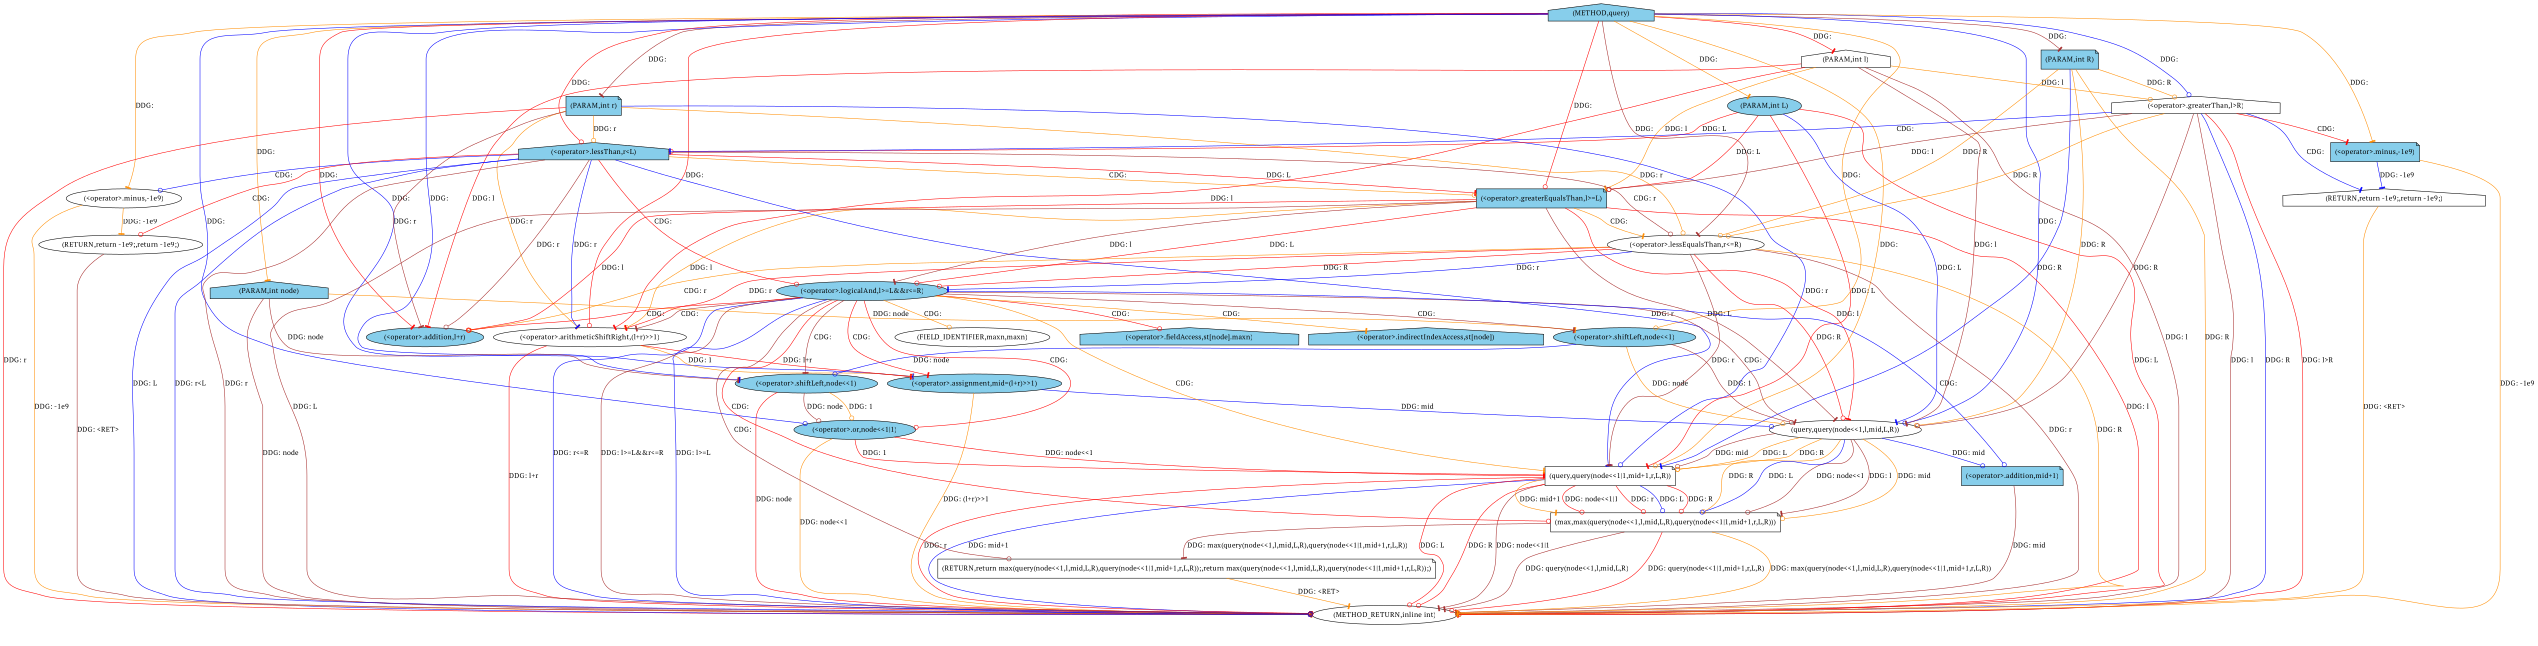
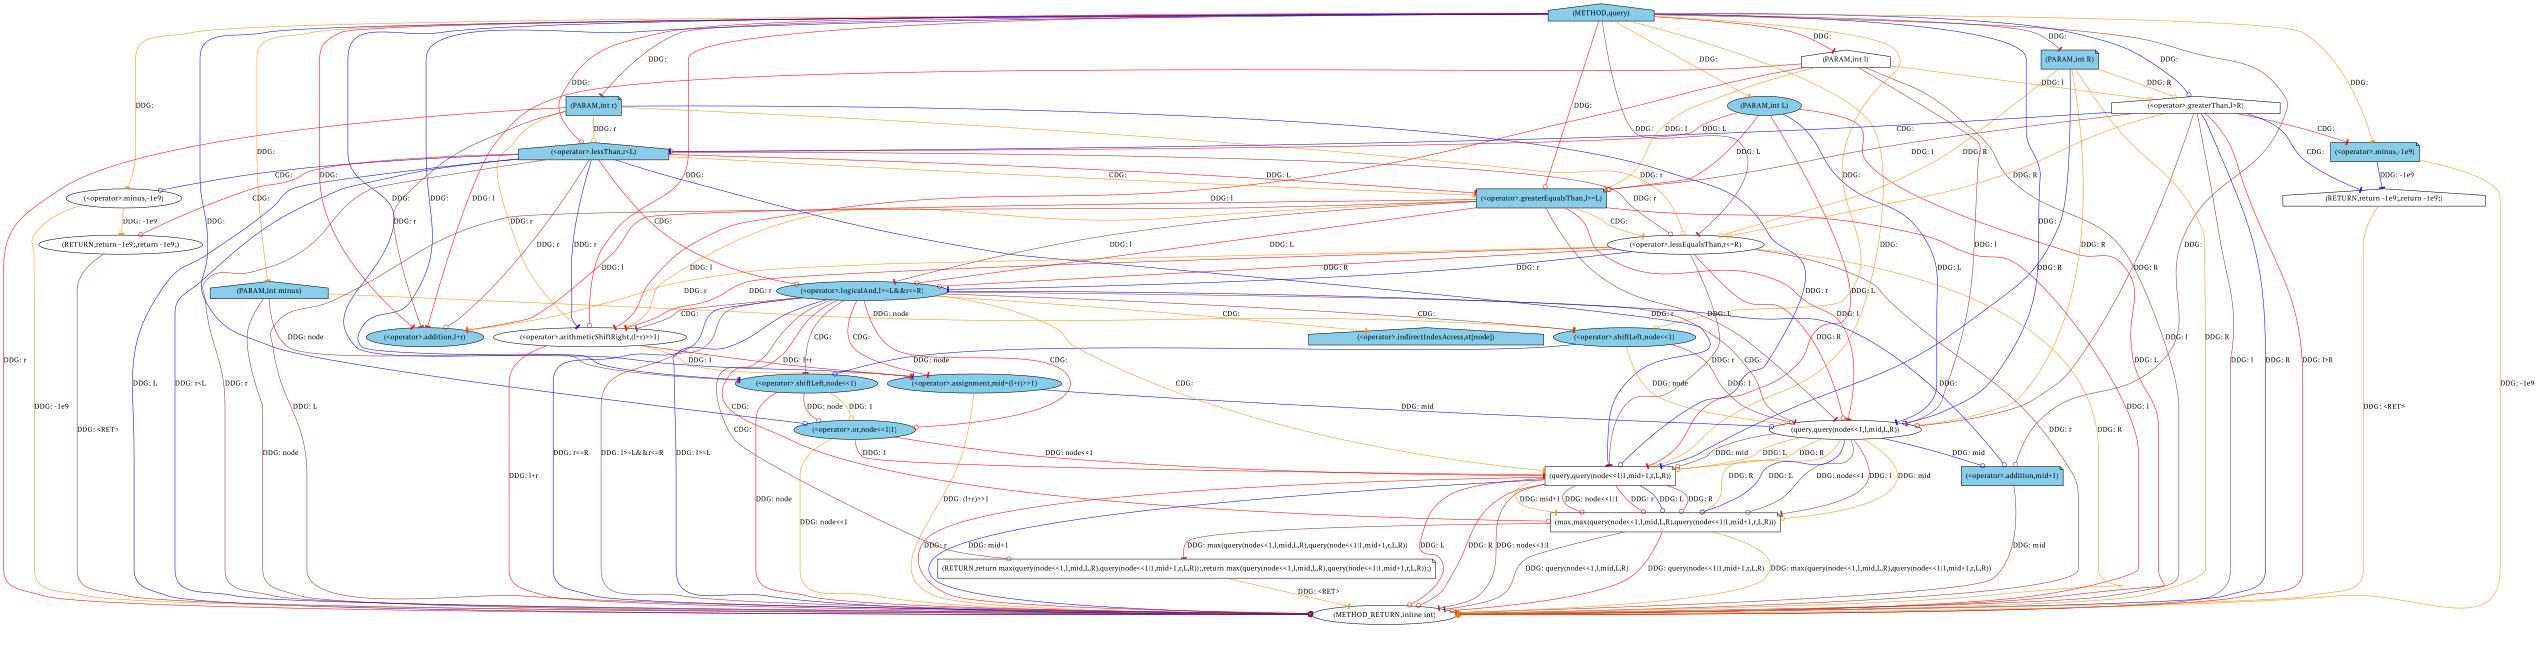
none -> (2223, 59)
(1645, 198) -> (1645, 198)
(1031, 206) -> (1031, 206)
(269, 291) -> (269, 291)
(696, 291) -> (696, 291)
(627, 313) -> none
(972, 337) -> none
(1189, 337) -> none
(1949, 384) -> (1949, 384)
